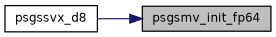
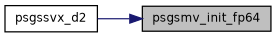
(51, 19) -> (51, 19)
